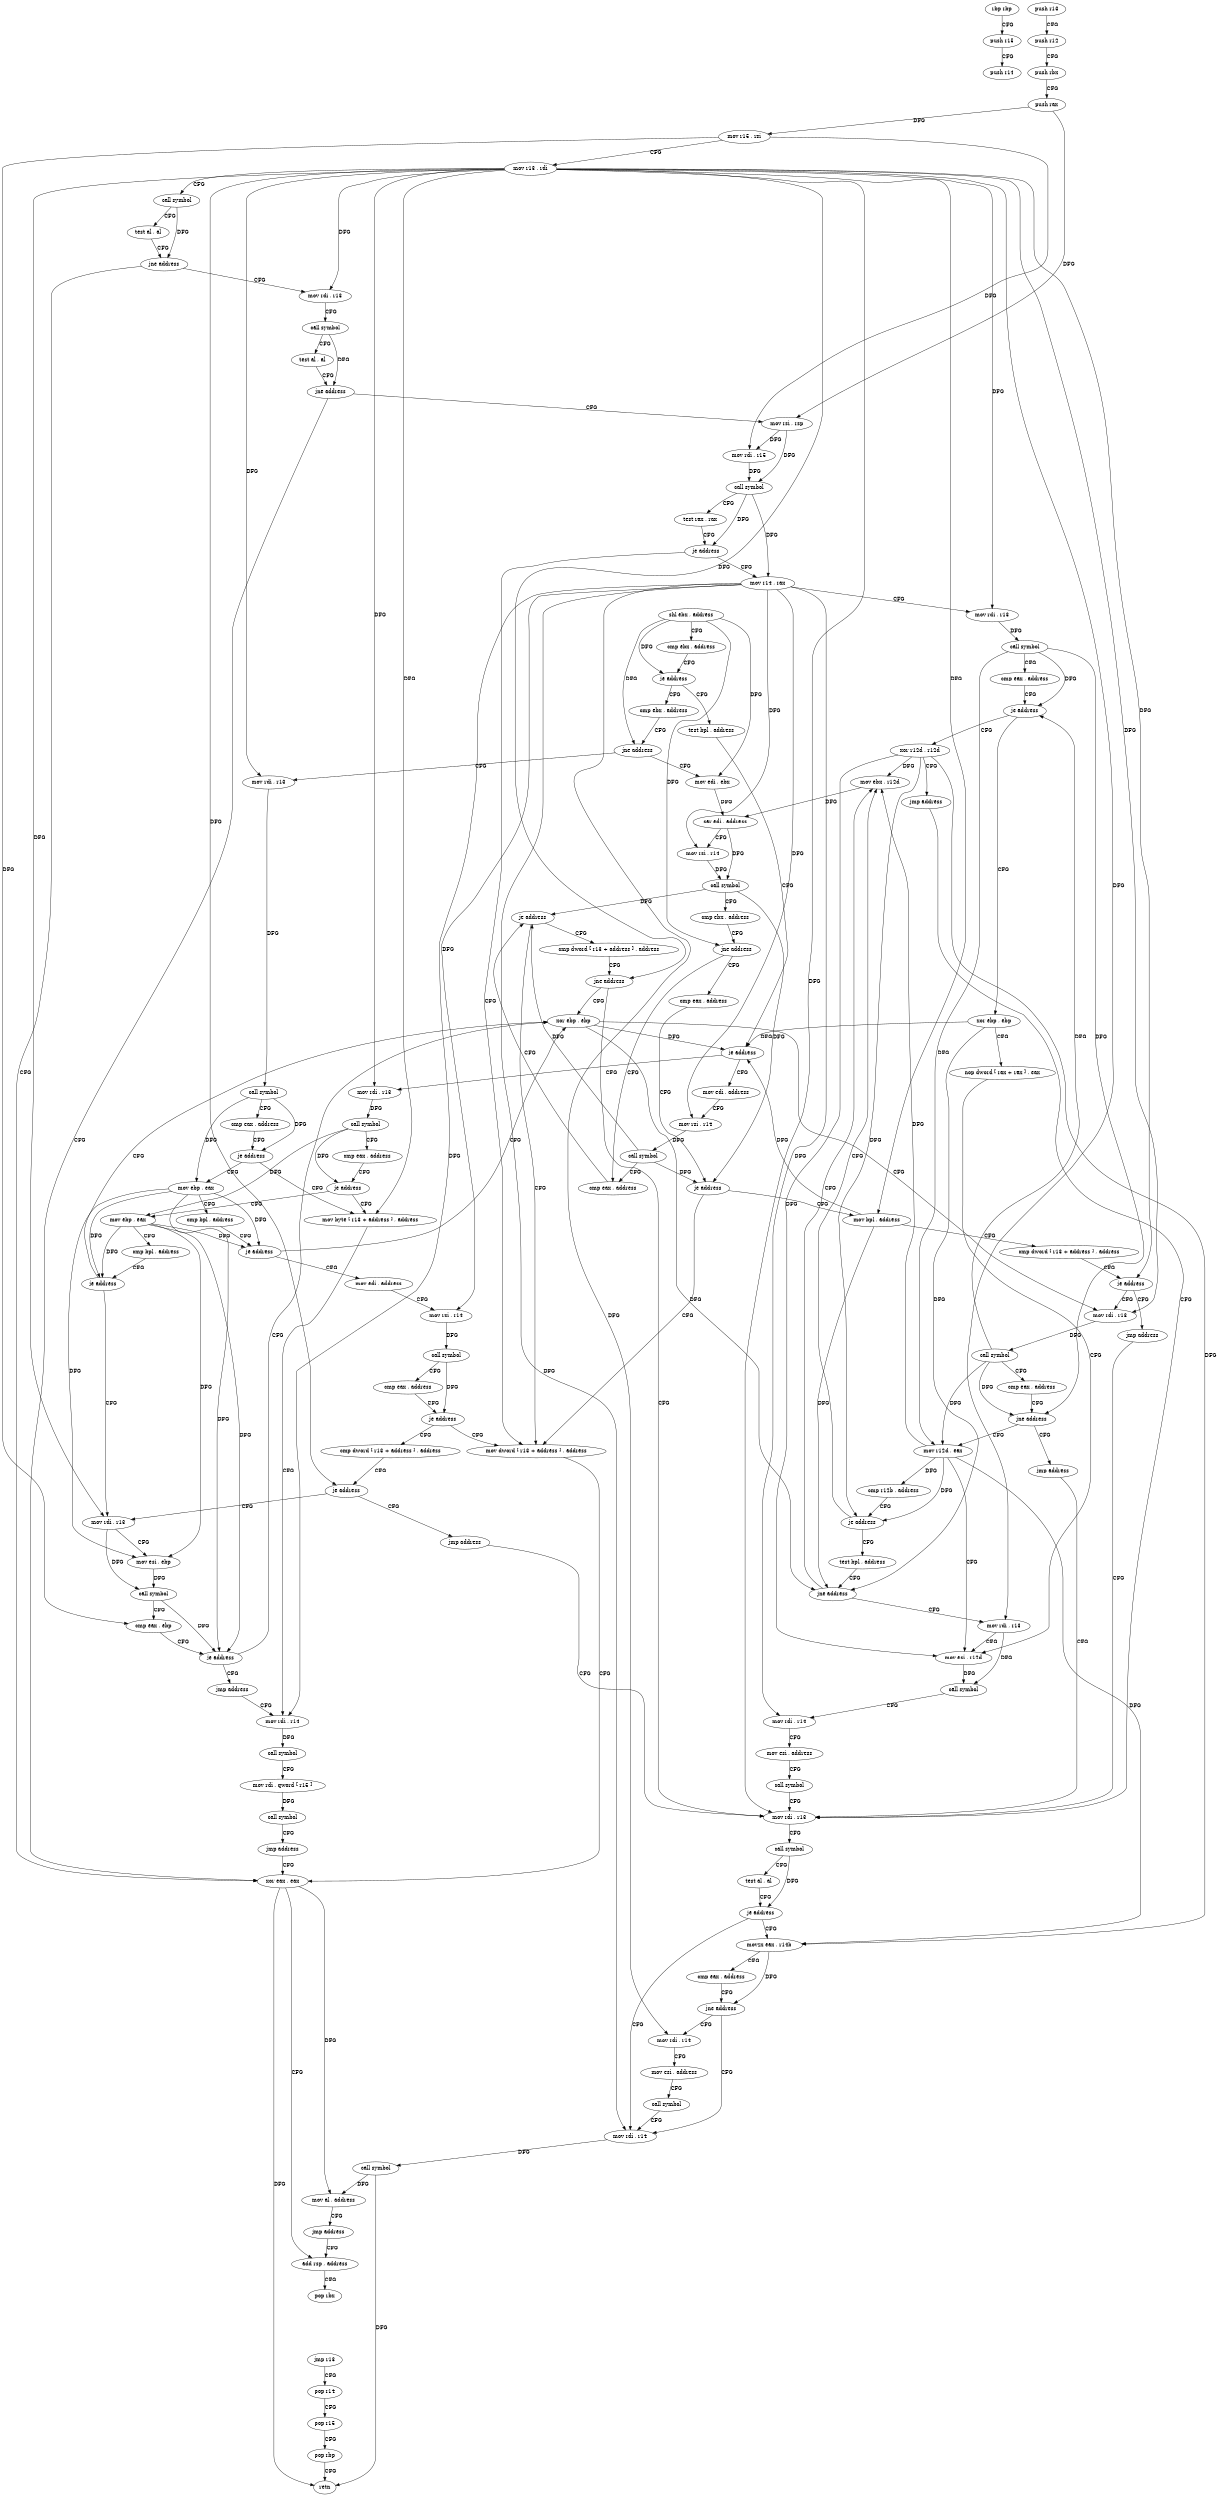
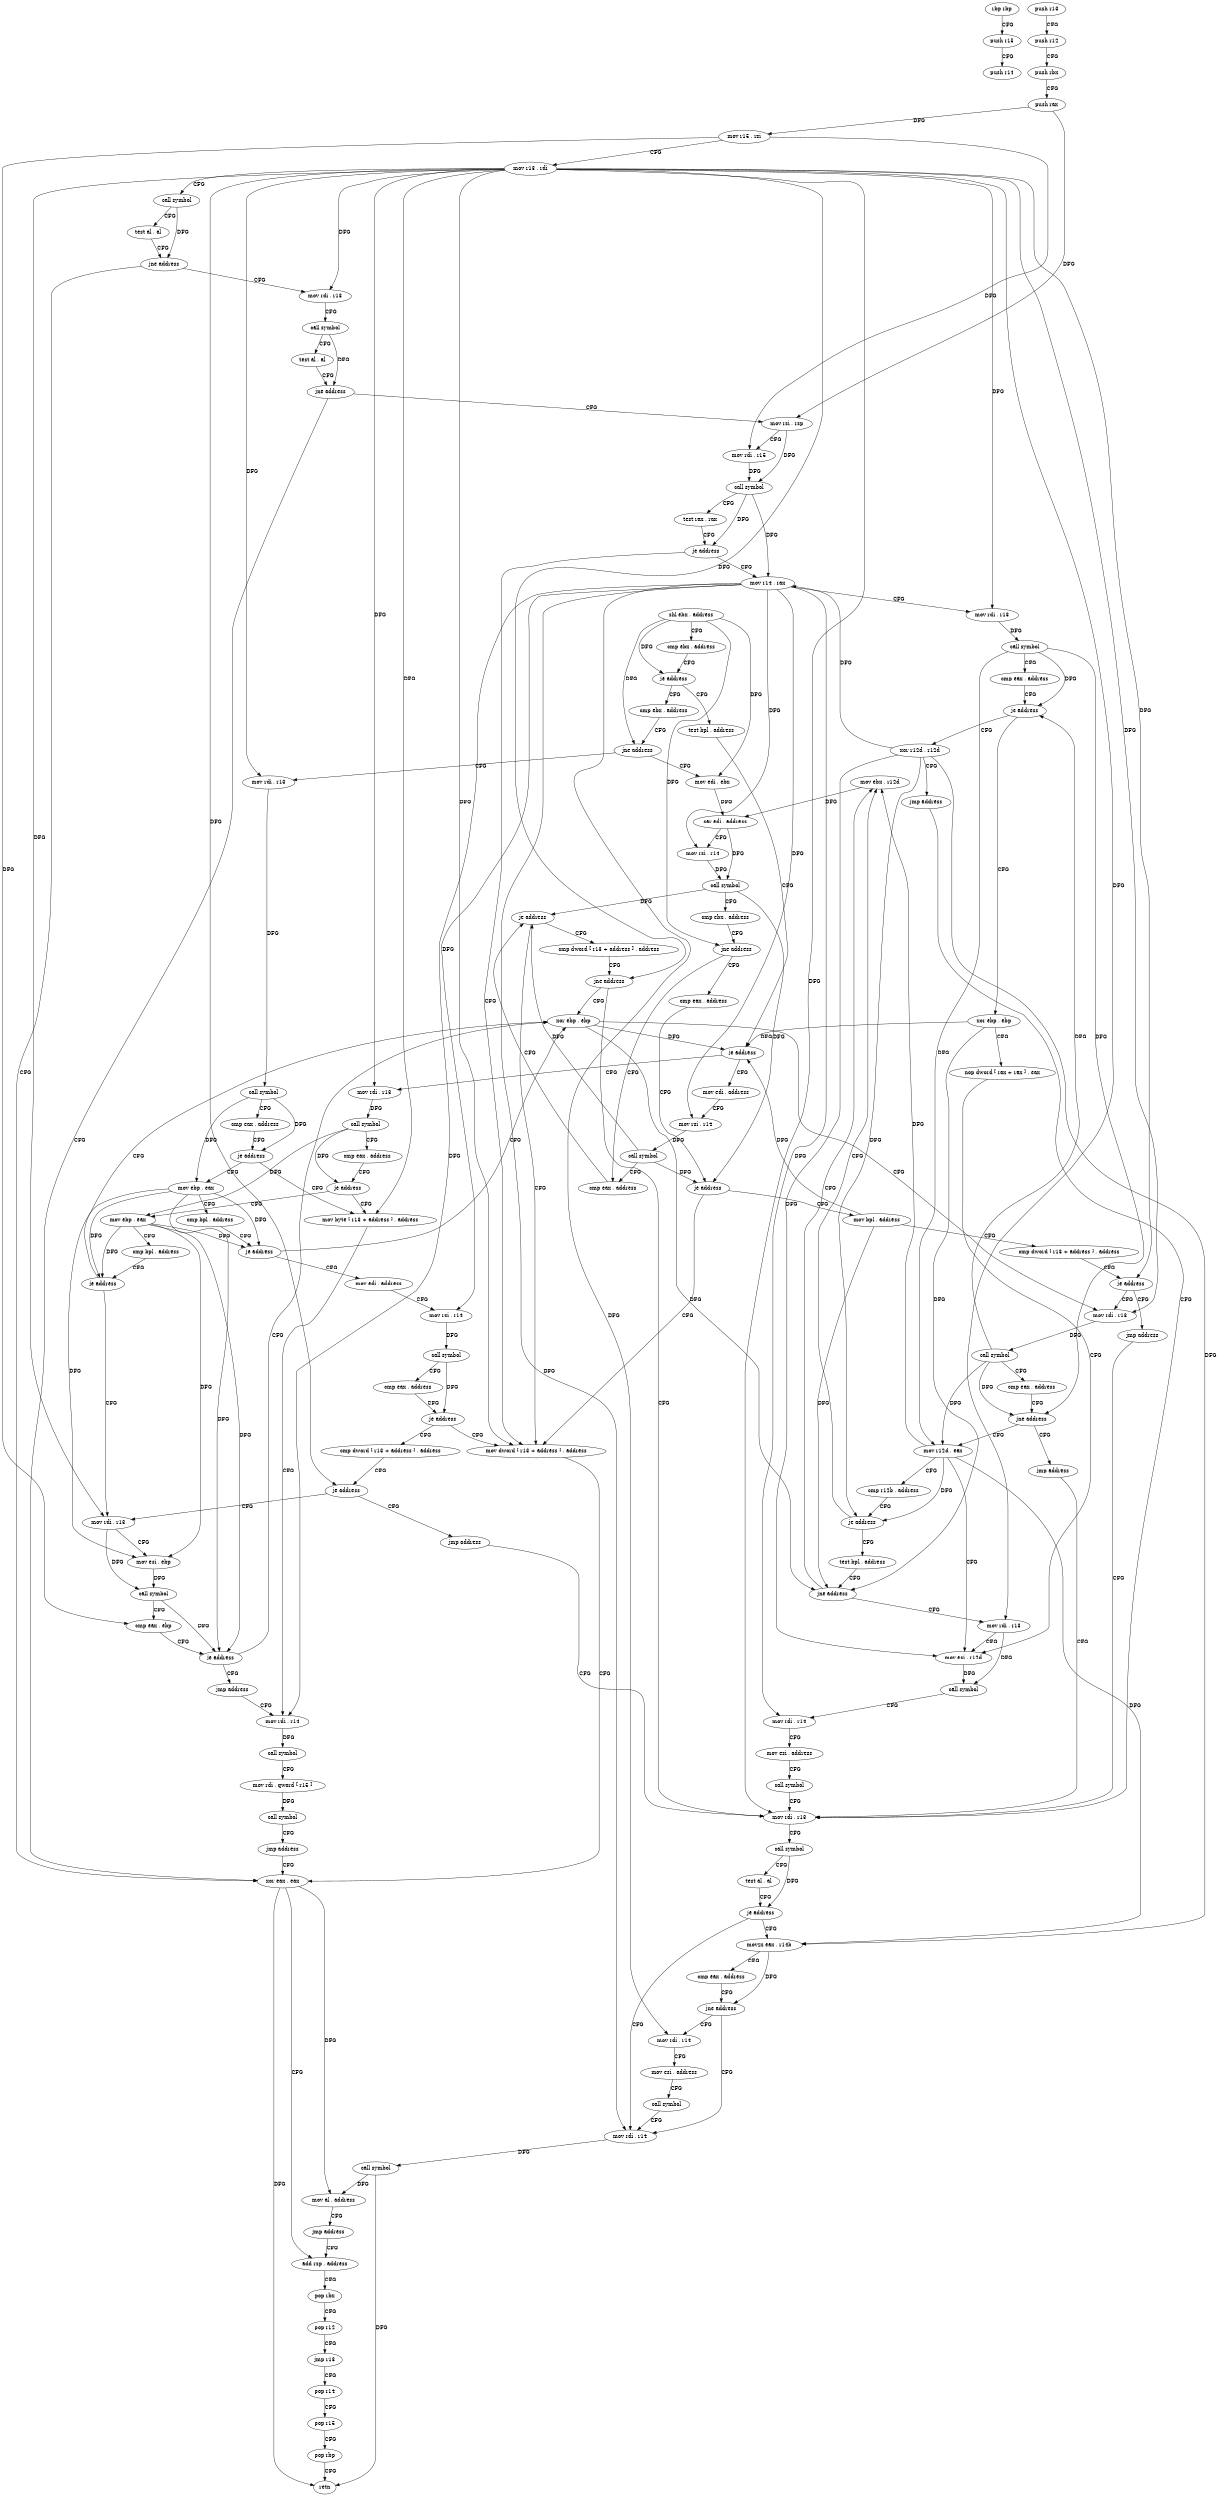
(776, 440) -> (776, 440)
(950, 510) -> (459, 799)
(901, 765) -> (840, 669)
(931, 1471) -> (931, 1471)
none -> (325, 2328)
